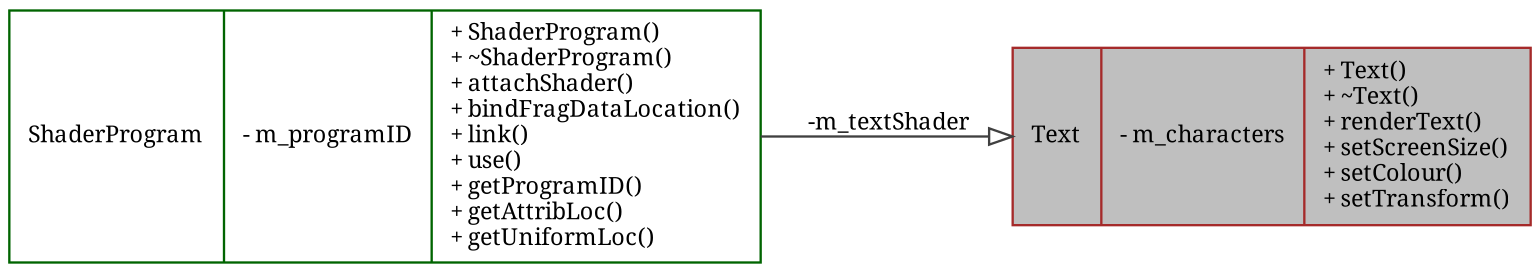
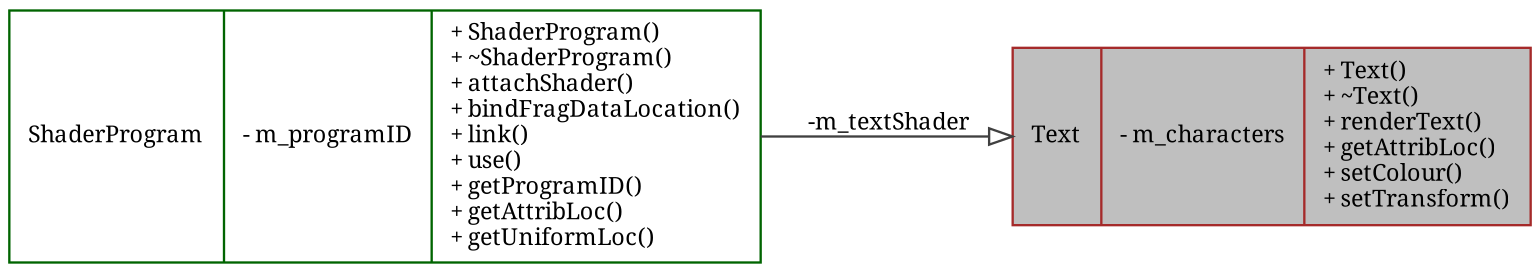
(1416, 148) -> (1410, 148)
